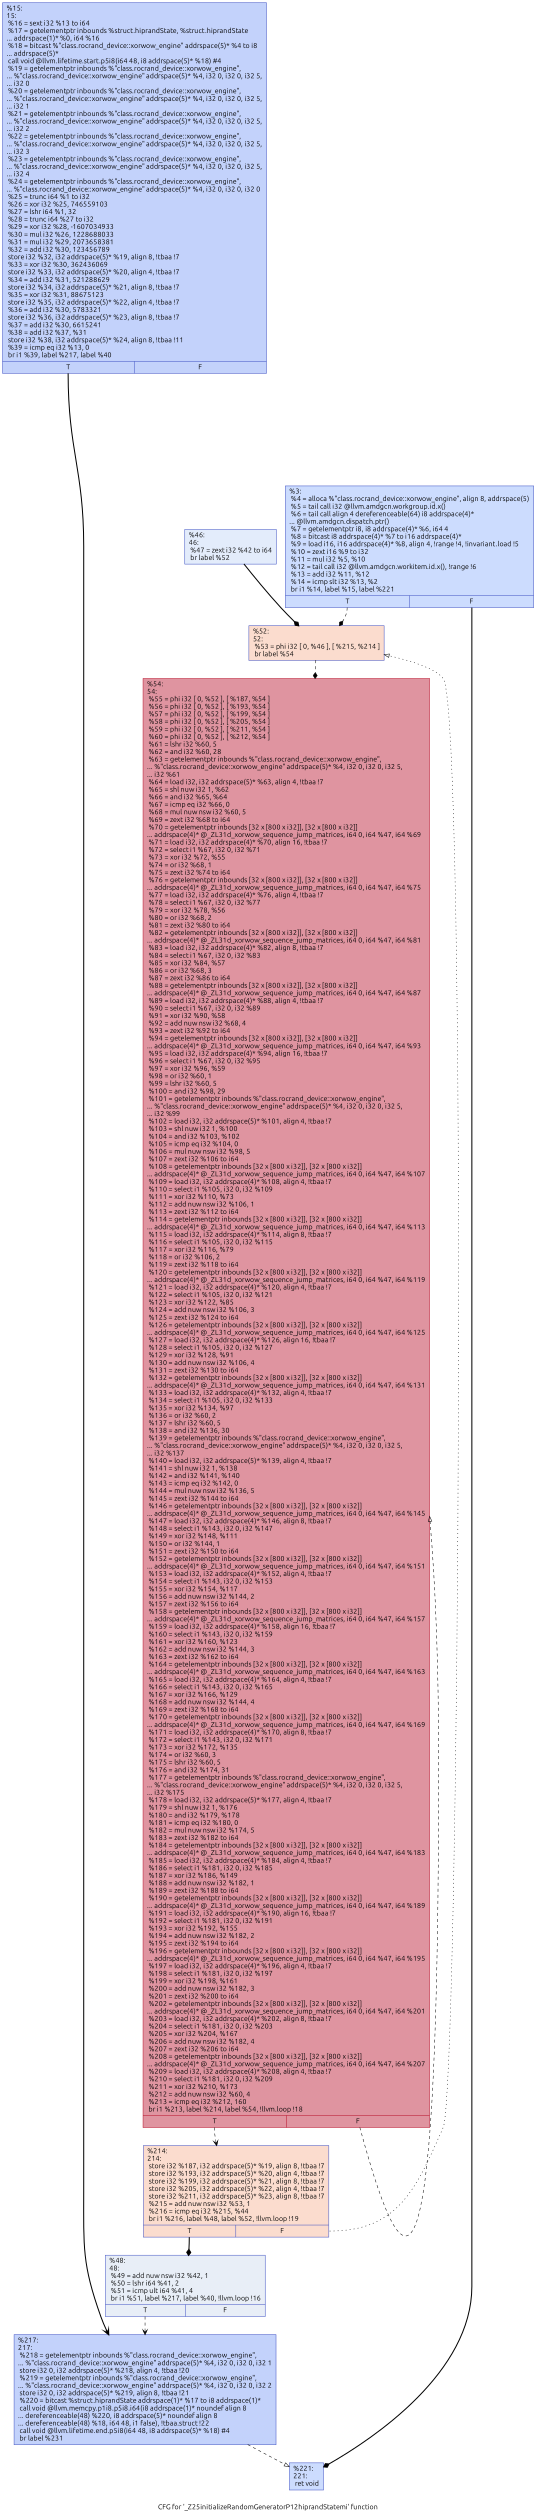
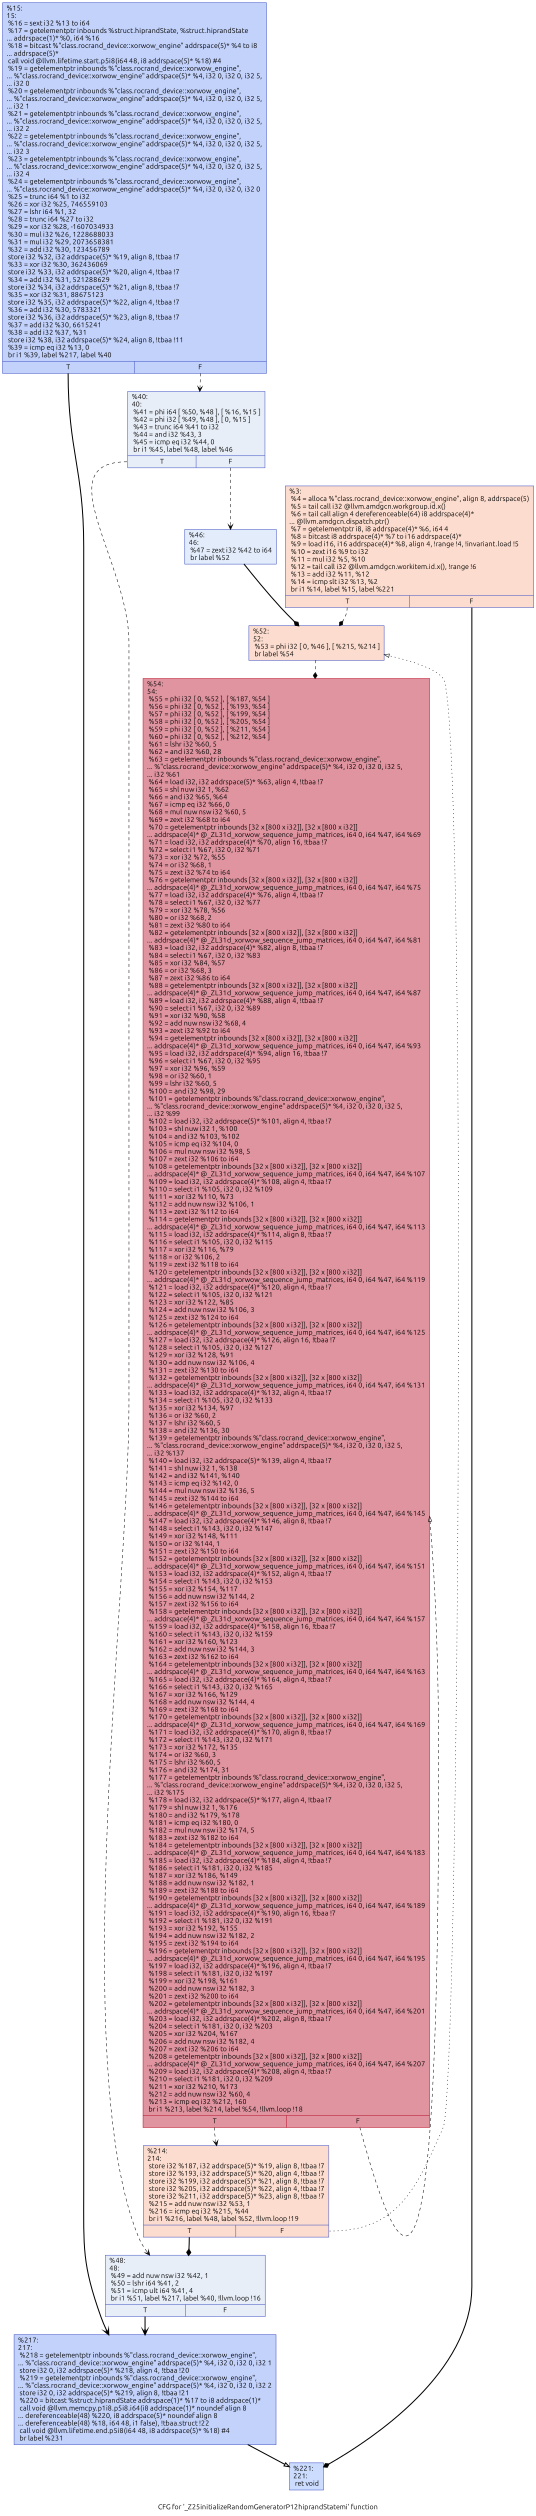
none -> (196, 430)
(410, 547) -> (410, 547)
(145, 2323) -> (145, 2323)
(266, 2454) -> (266, 2454)
